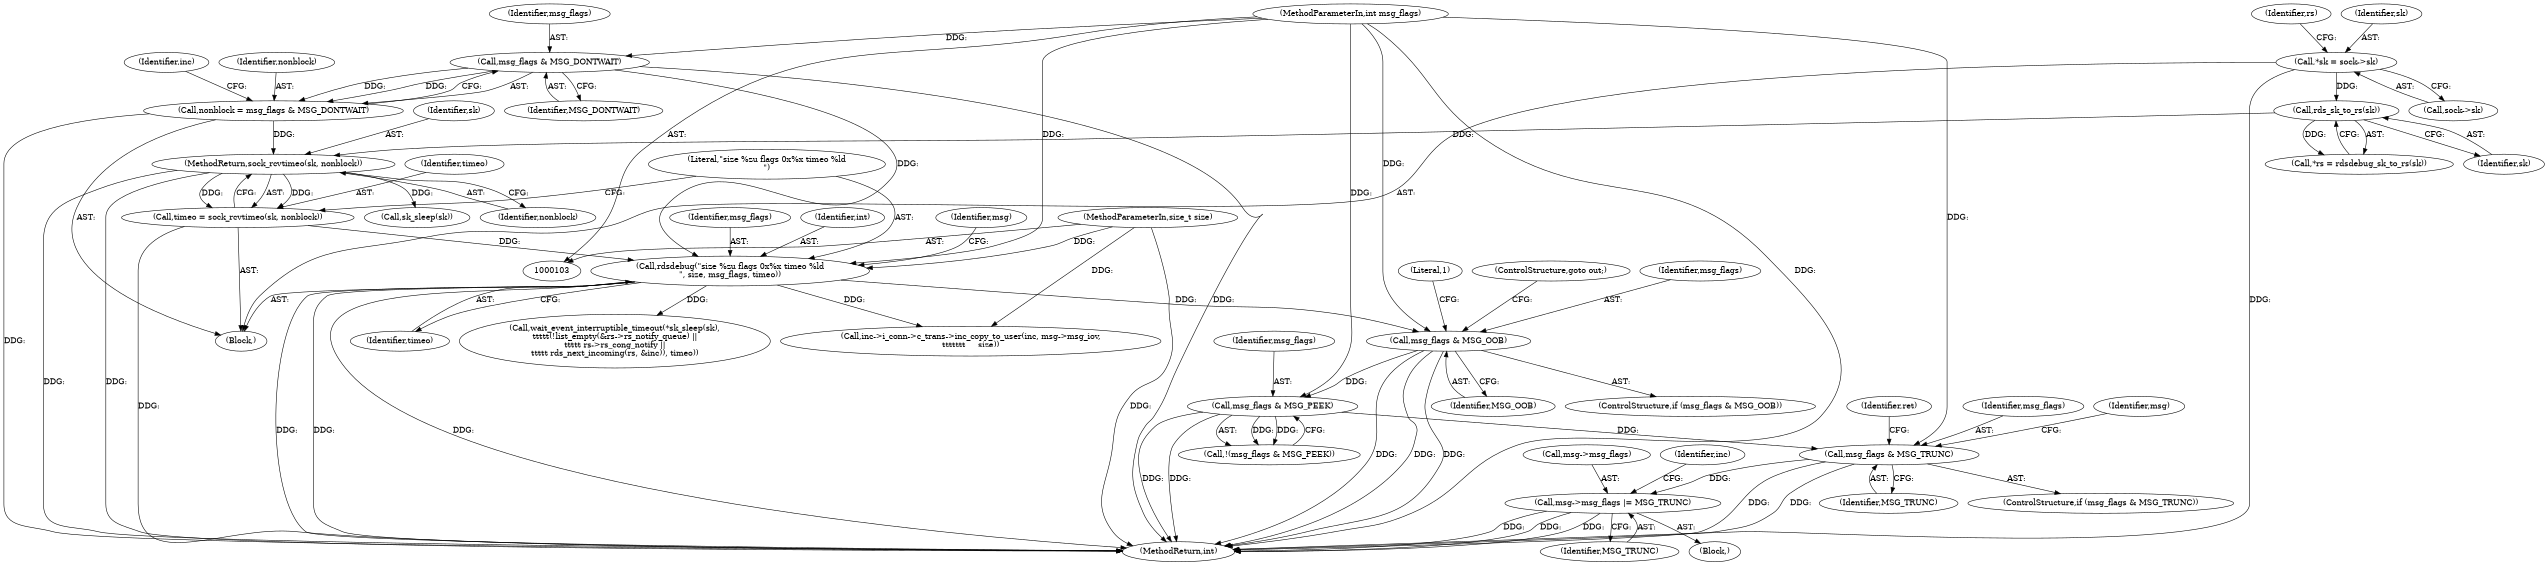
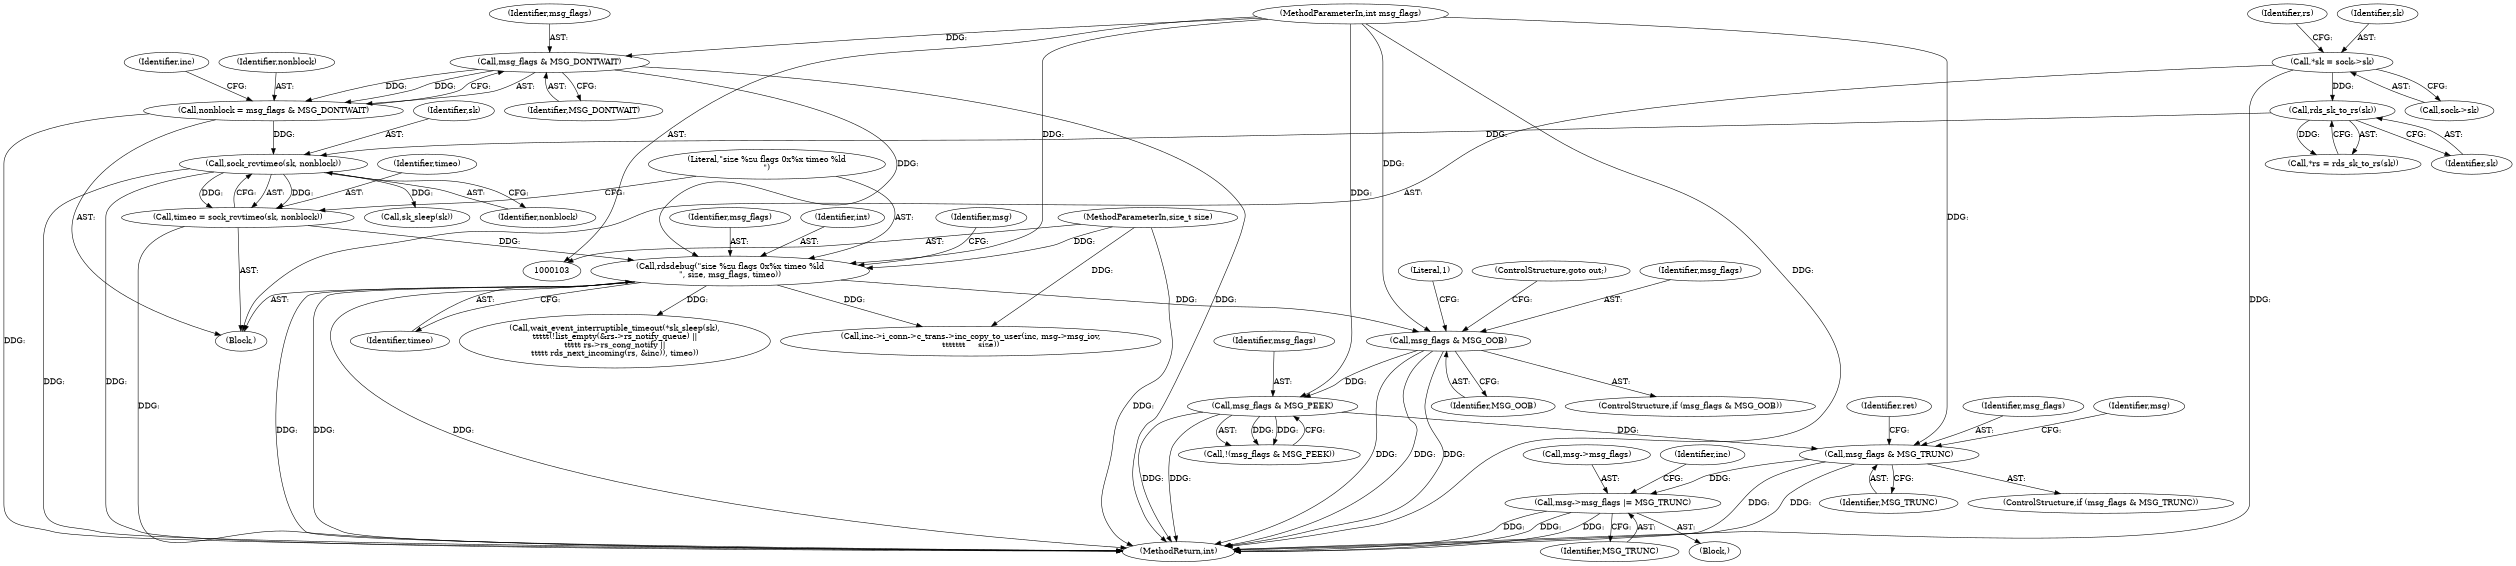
(273, 164) -> (273, 164)
(2359, 164) -> (2343, 164)
